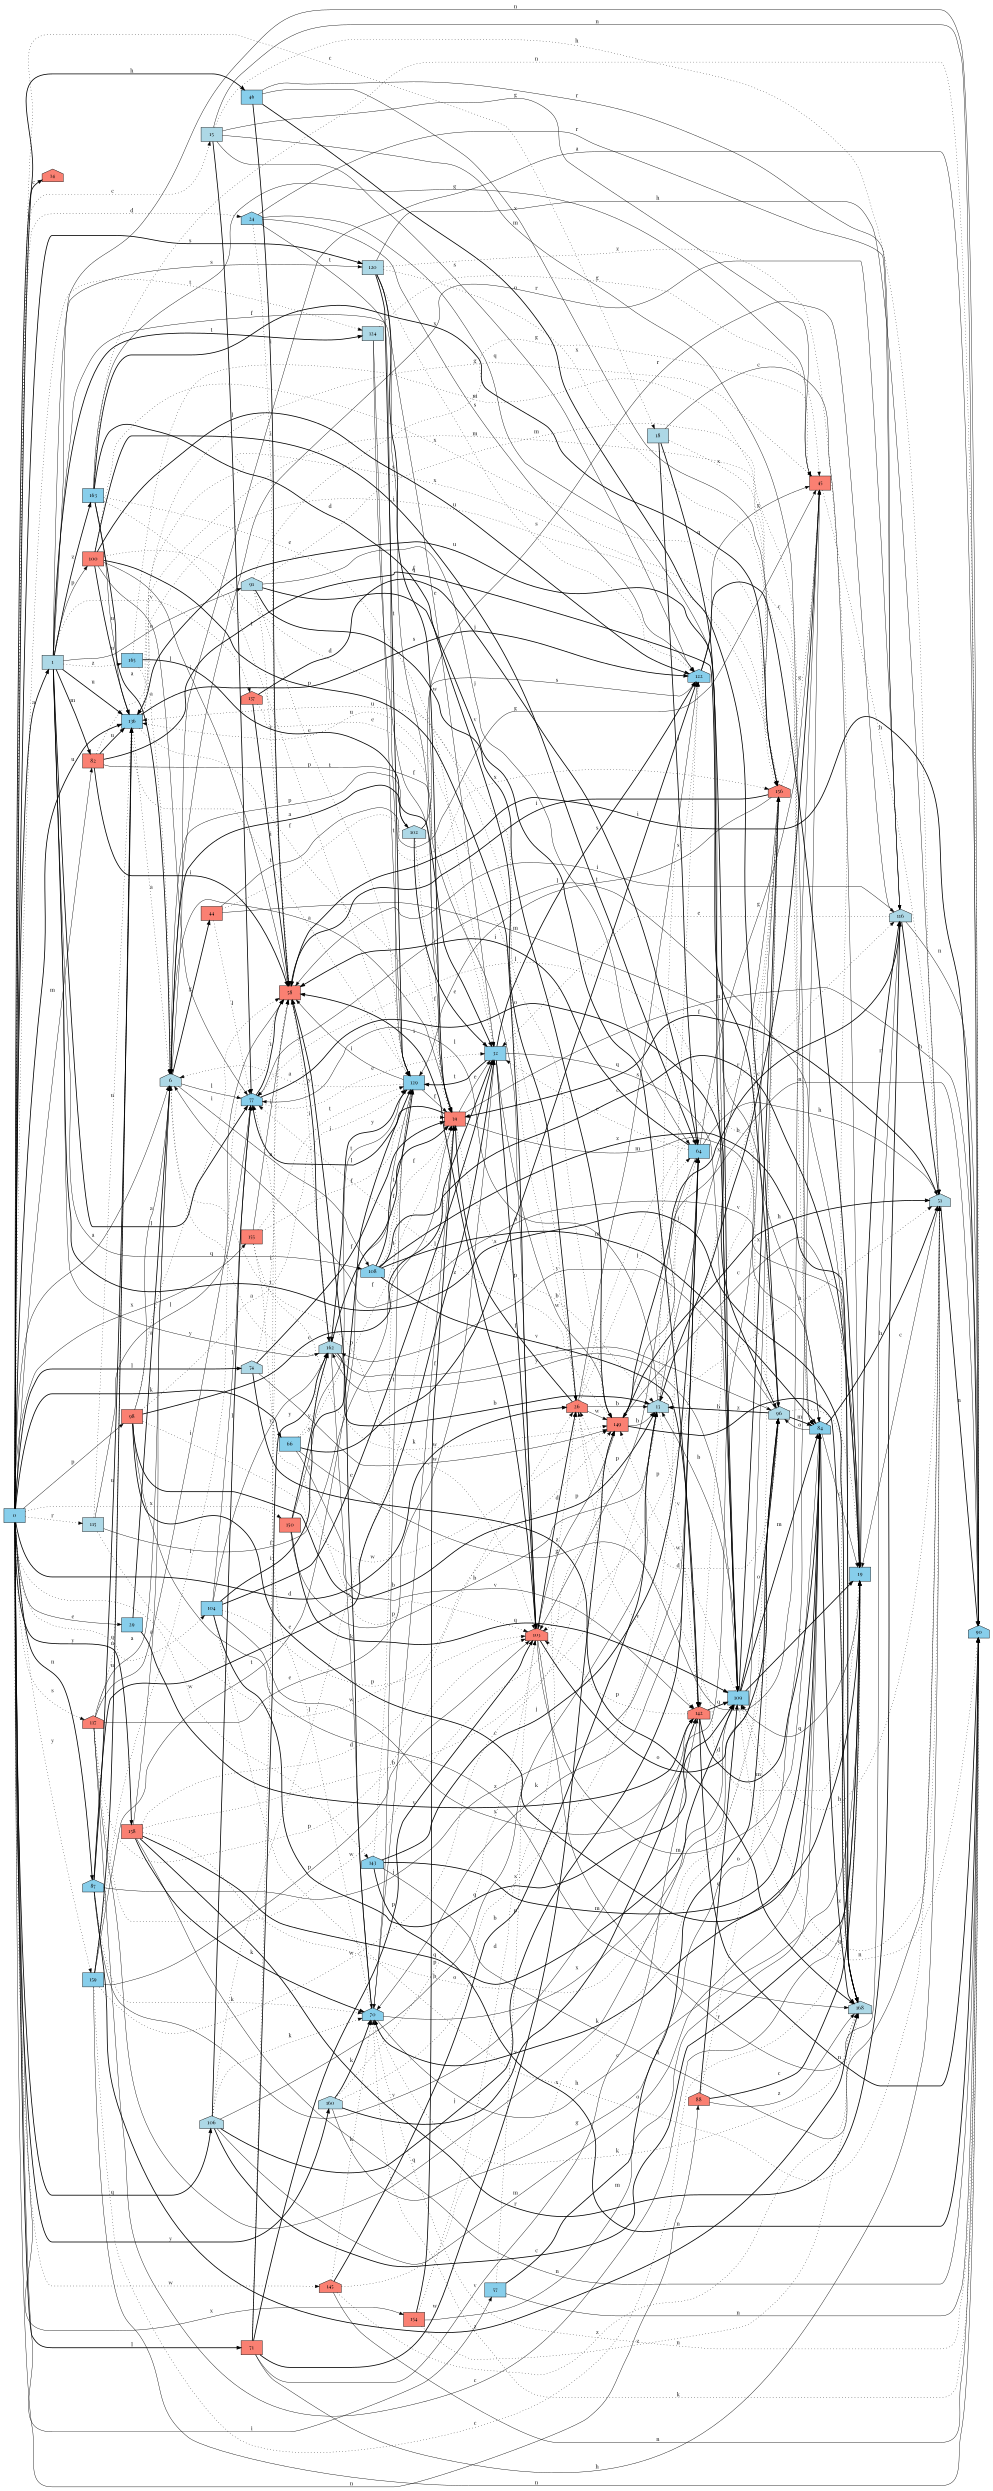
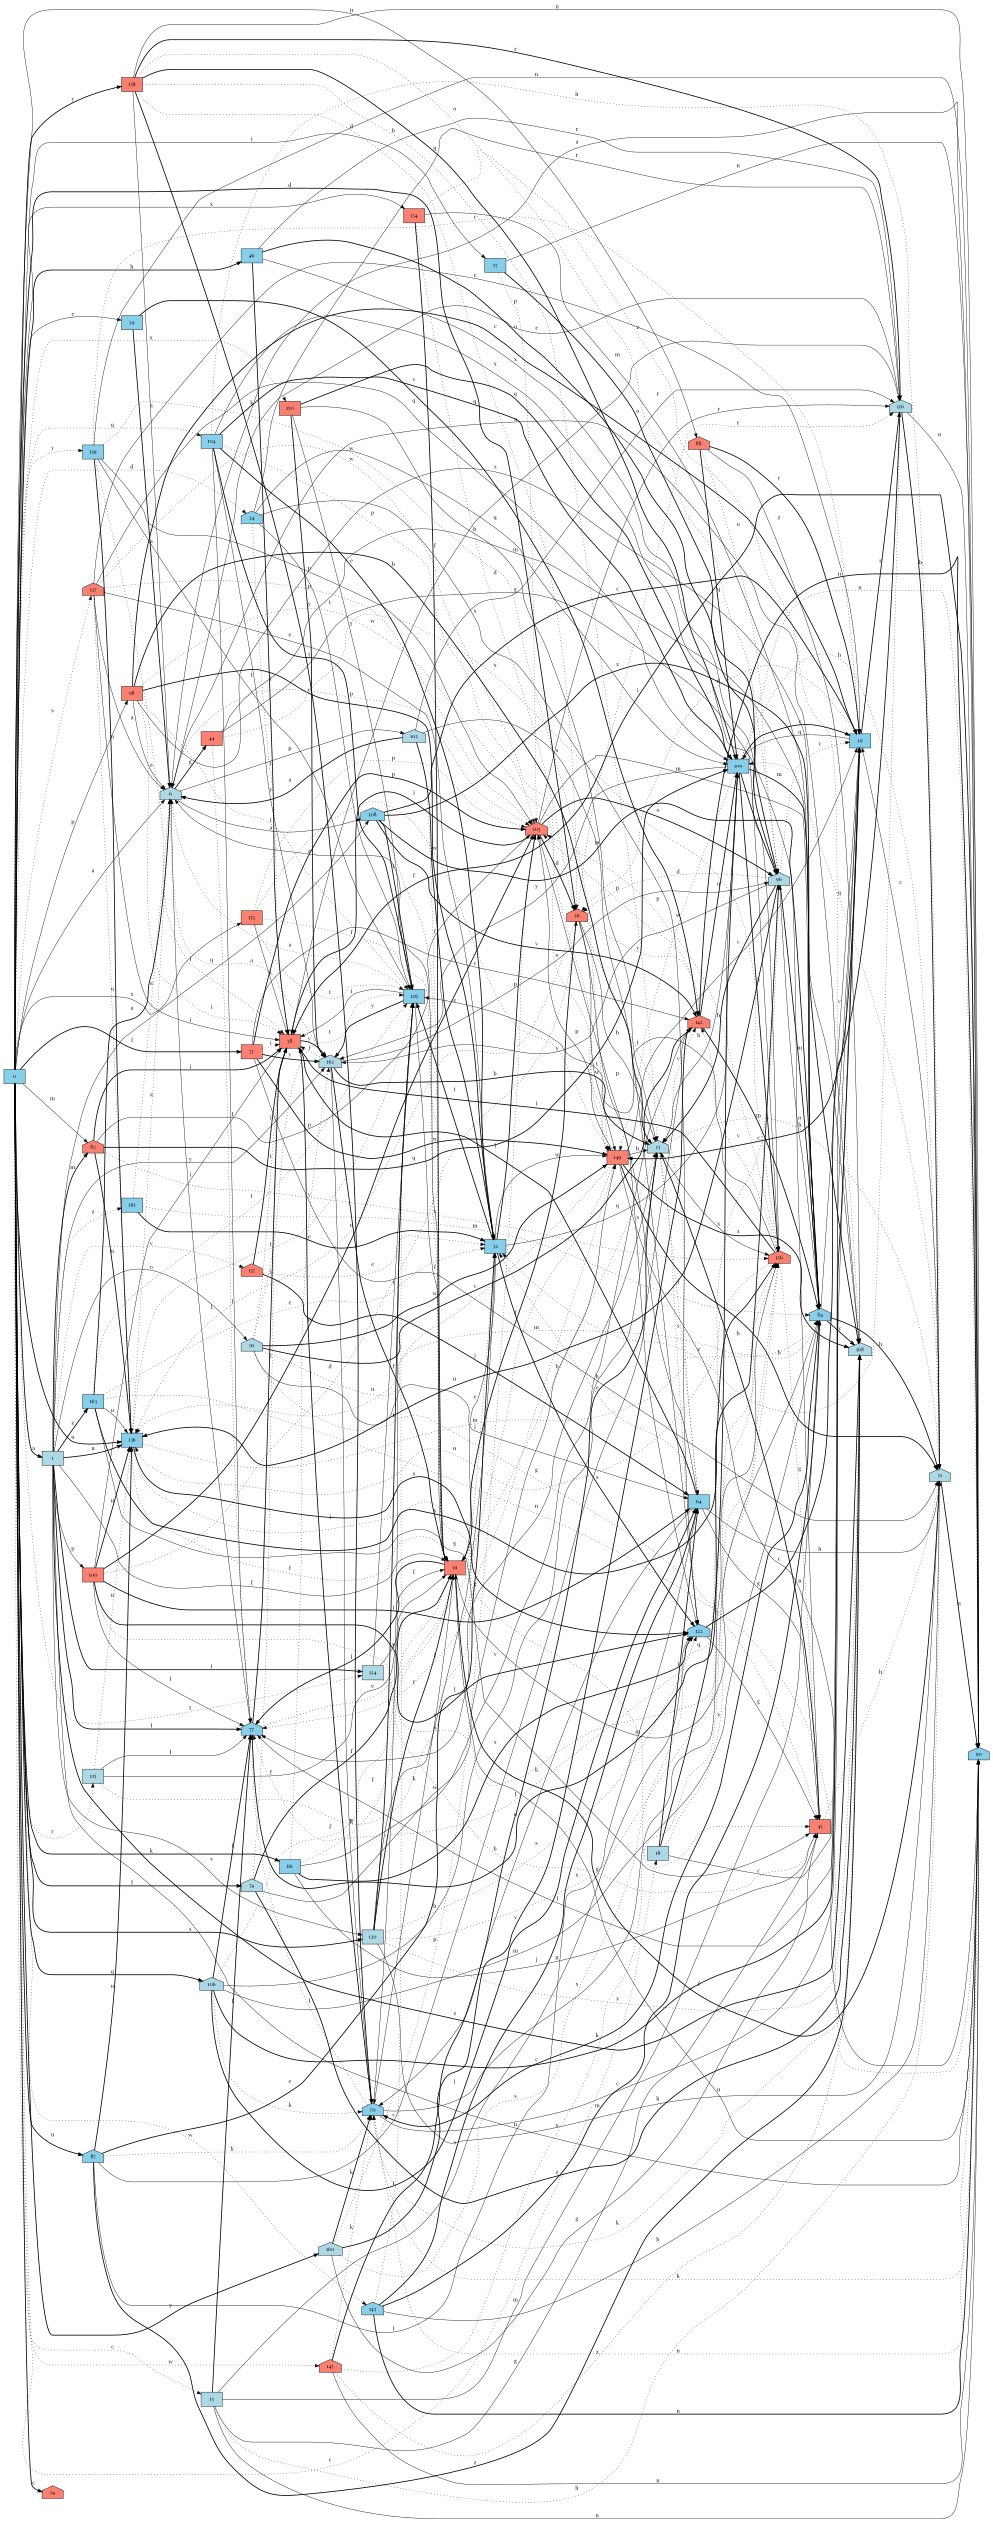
(93, 761) -> (93, 1147)
(485, 781) -> none
